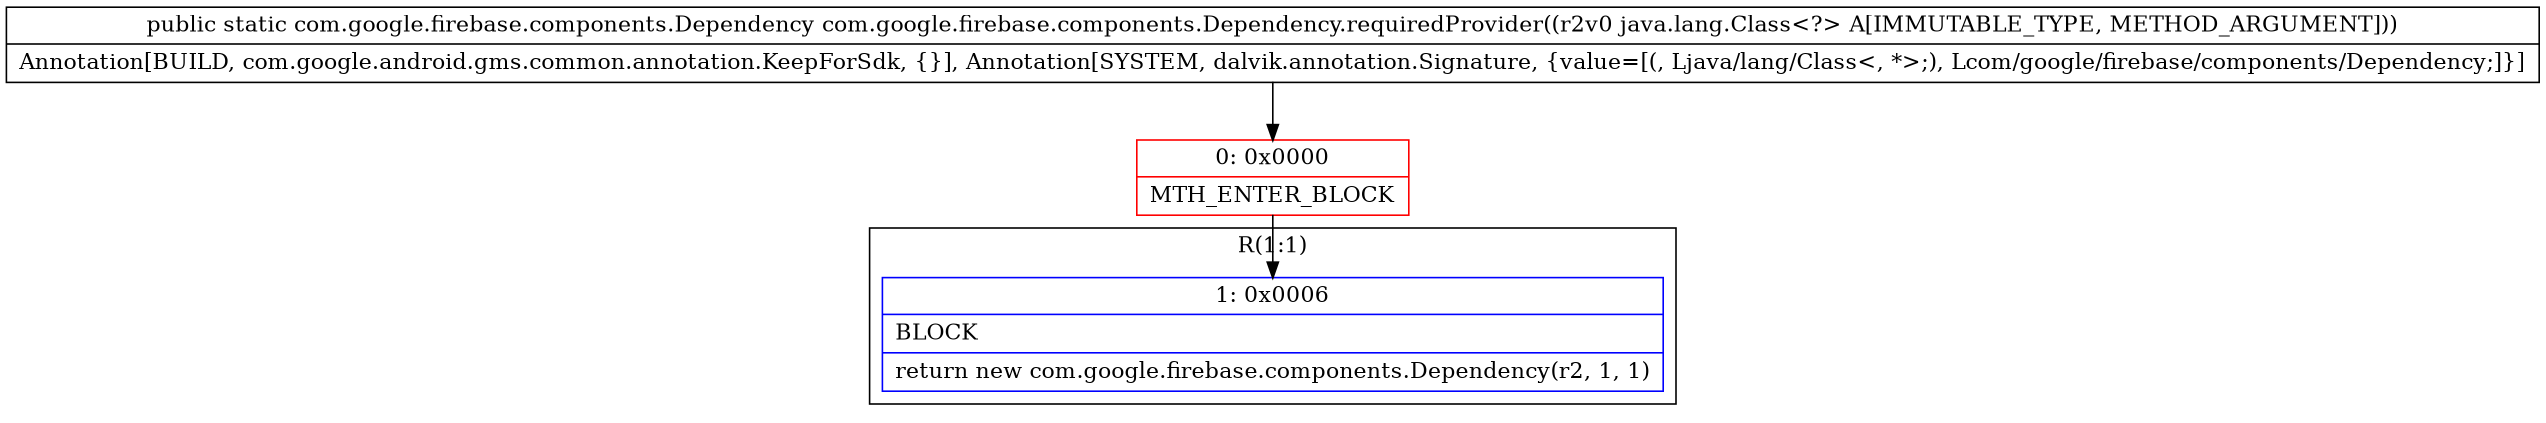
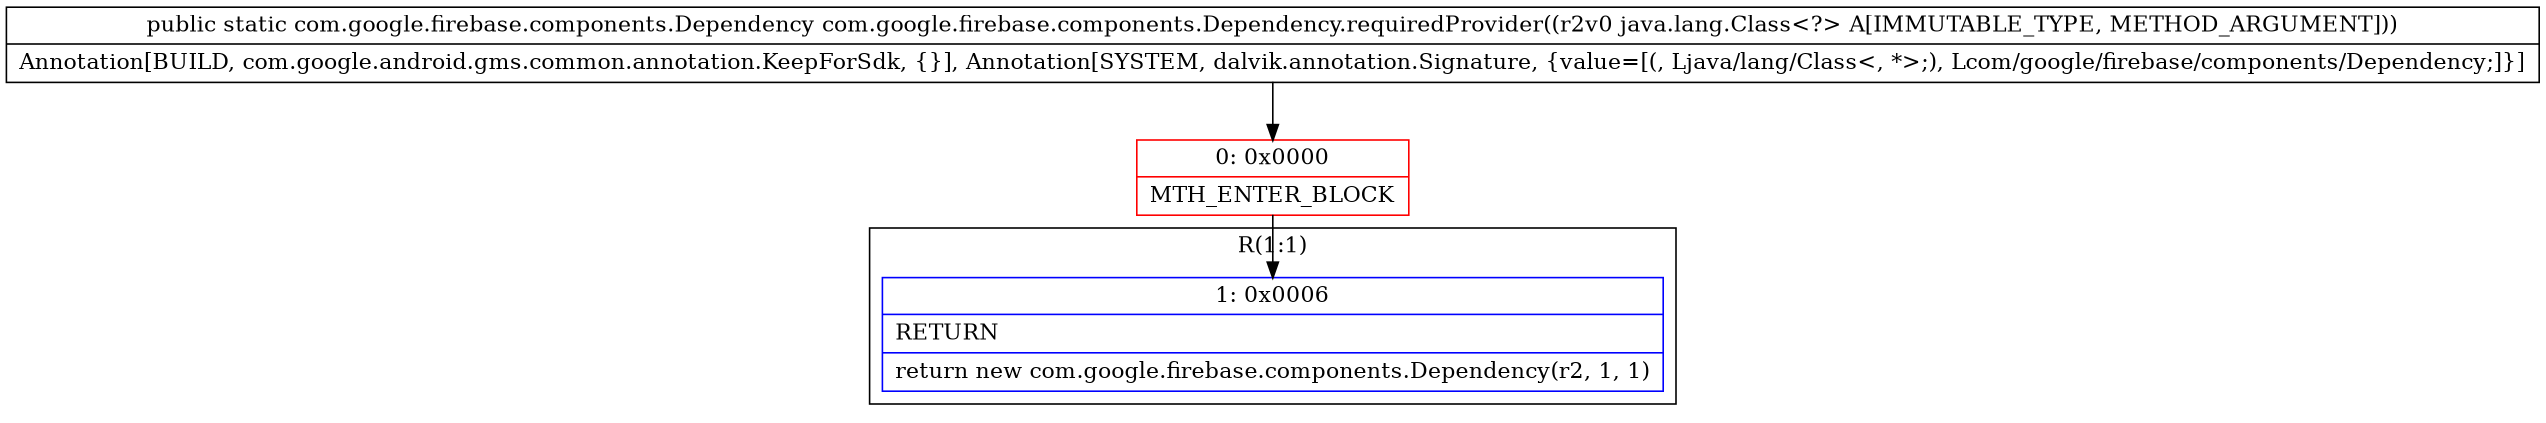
(937, 333) -> (947, 333)
